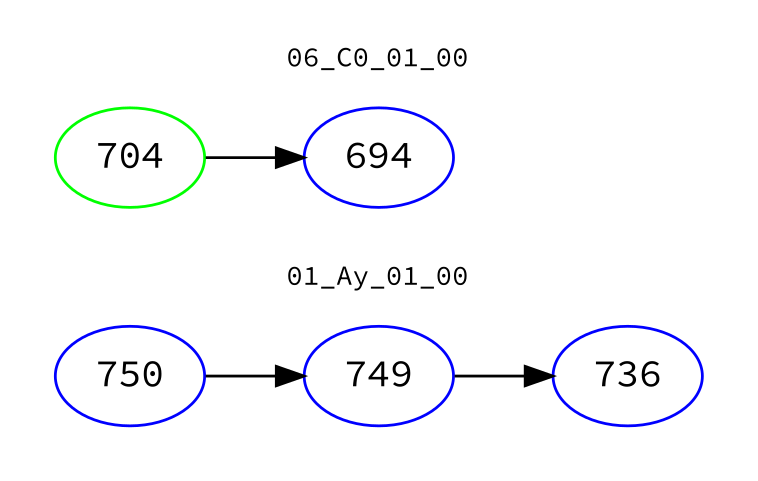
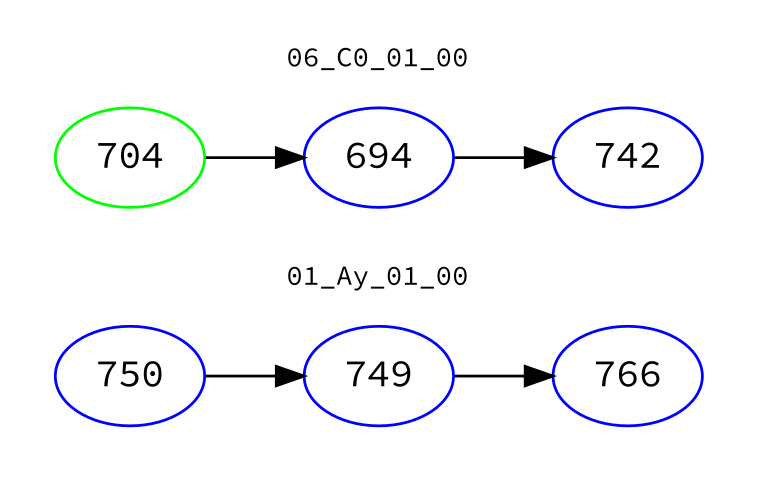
none -> (628, 158)
(628, 376) -> (628, 376)
